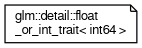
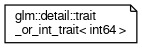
(71, 24) -> (71, 24)
